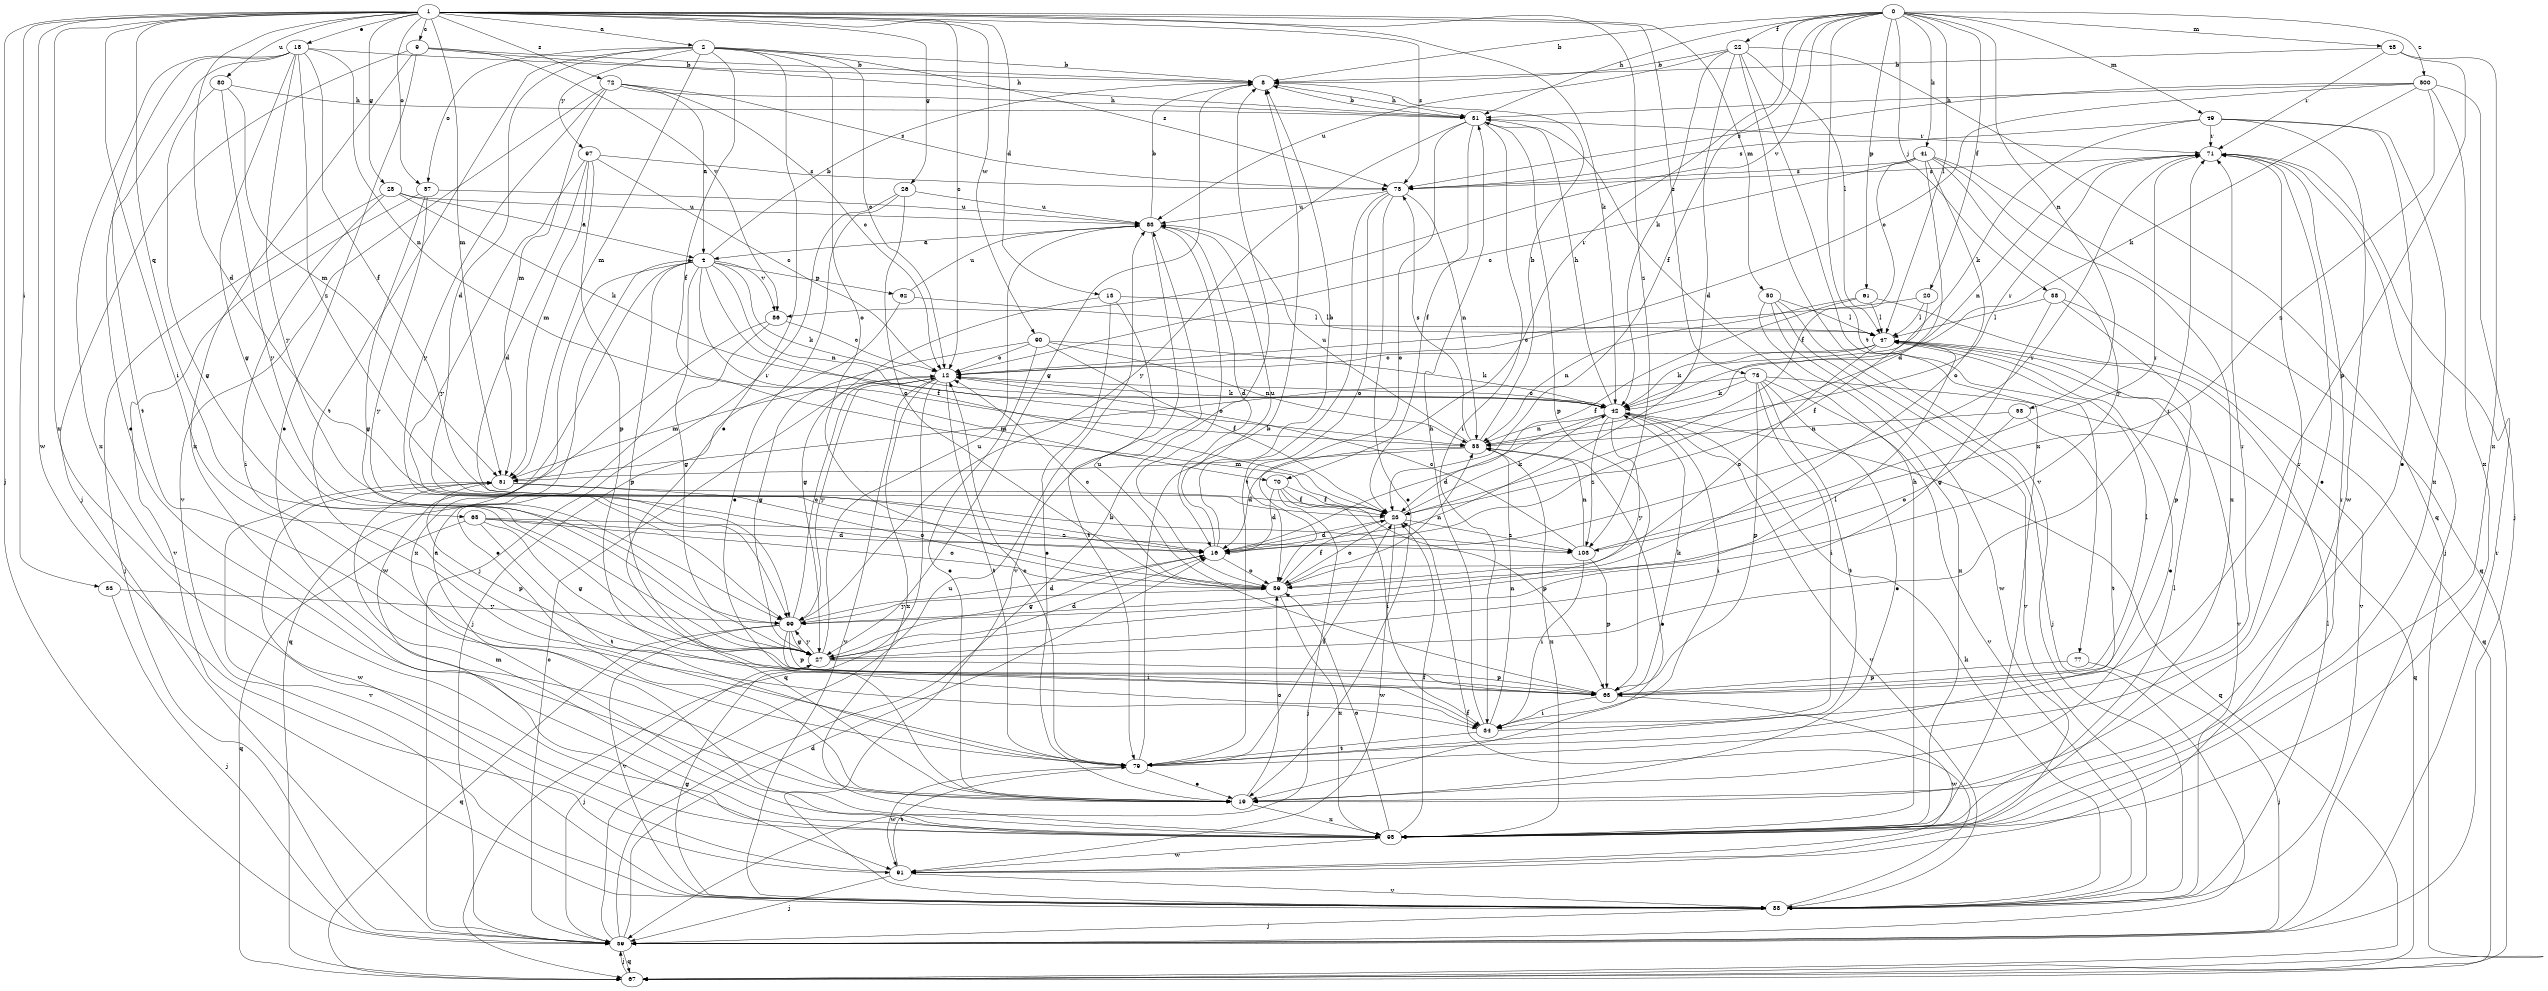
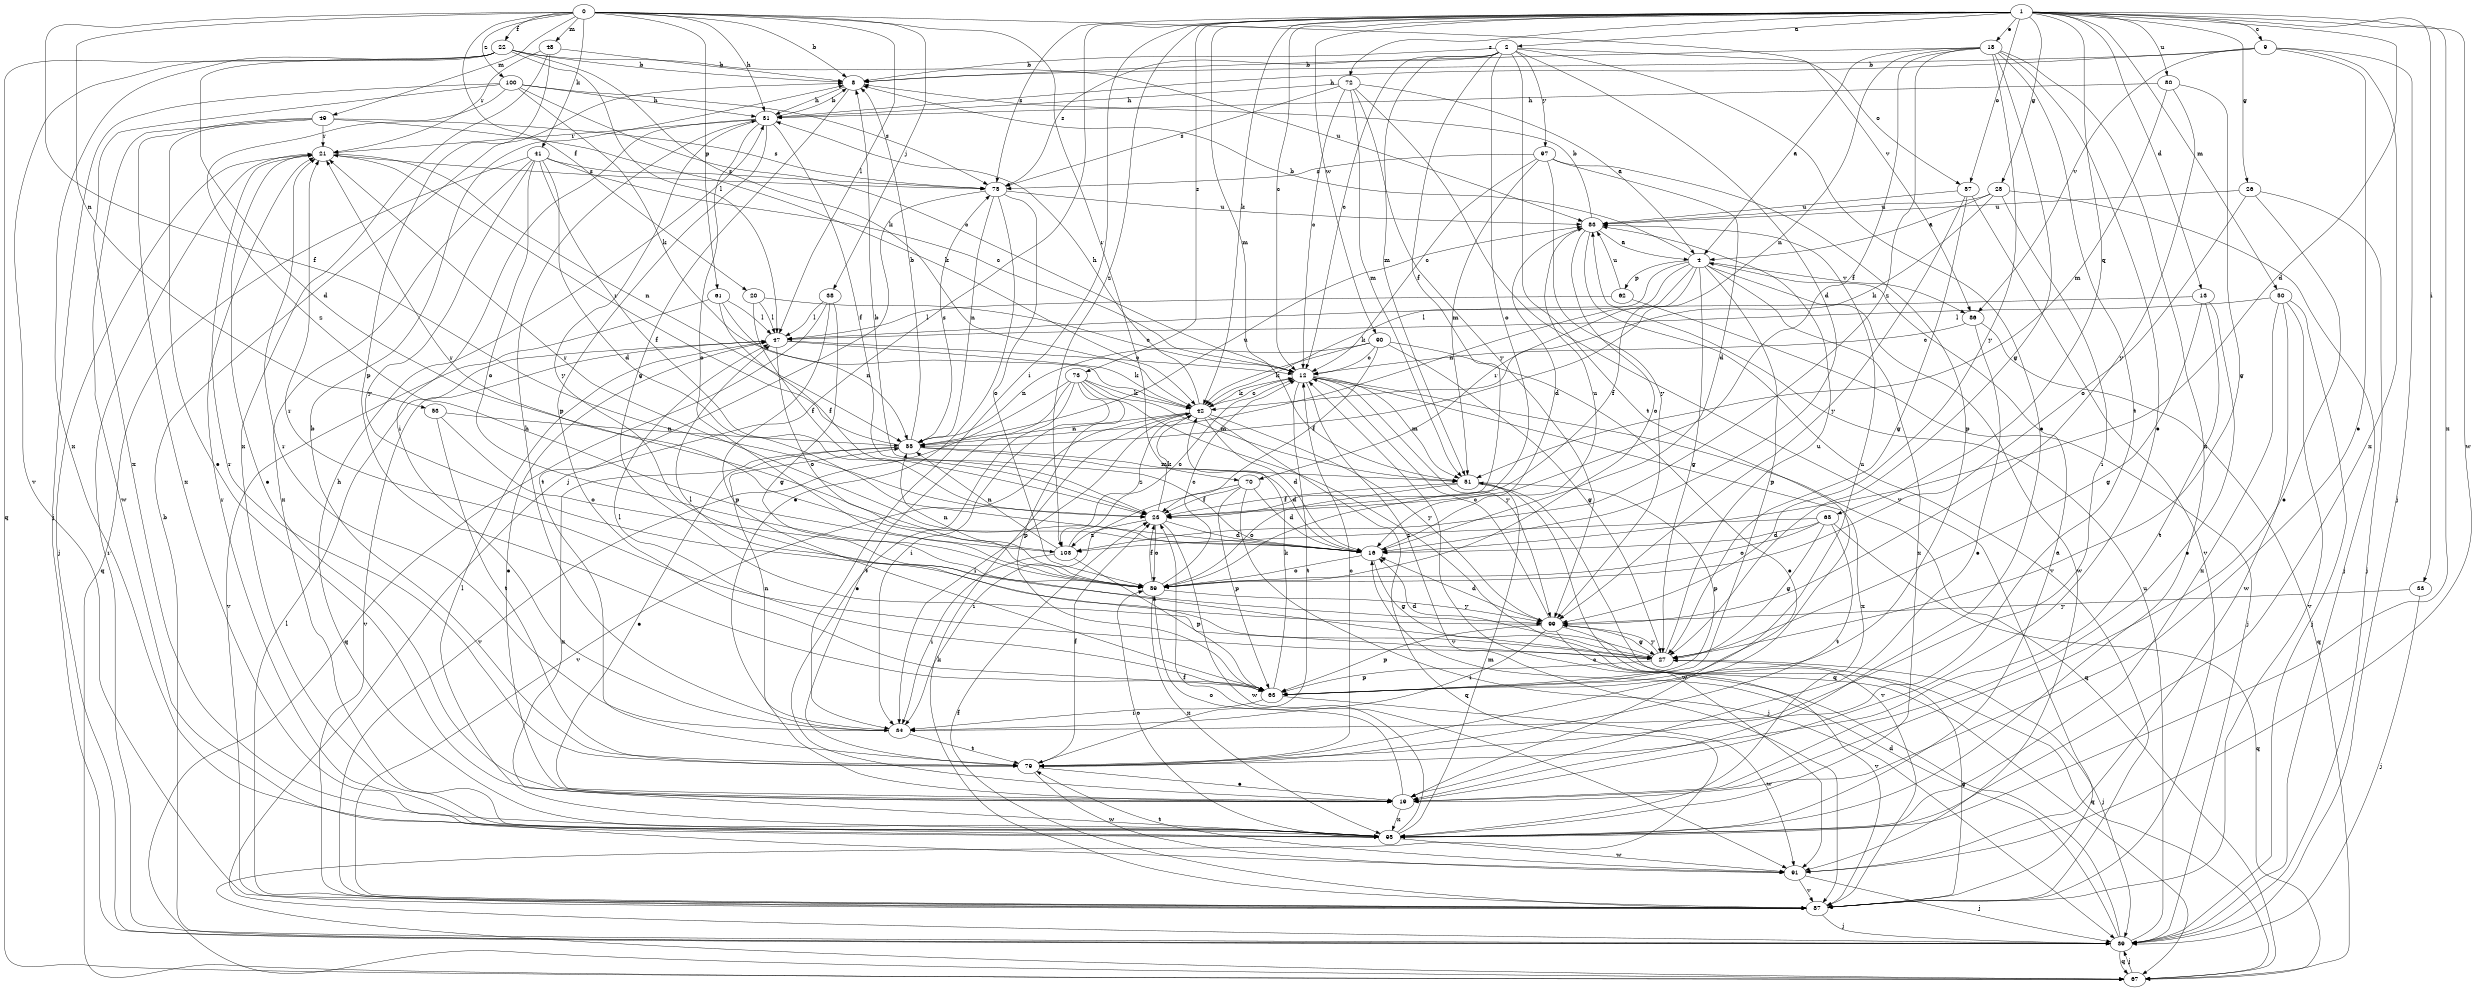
(2425, 83) -> (511, 83)
none -> (1823, 110)
(2211, 154) -> (323, 154)
(2078, 660) -> none
(422, 712) -> (1622, 660)
(1777, 909) -> (1817, 909)
